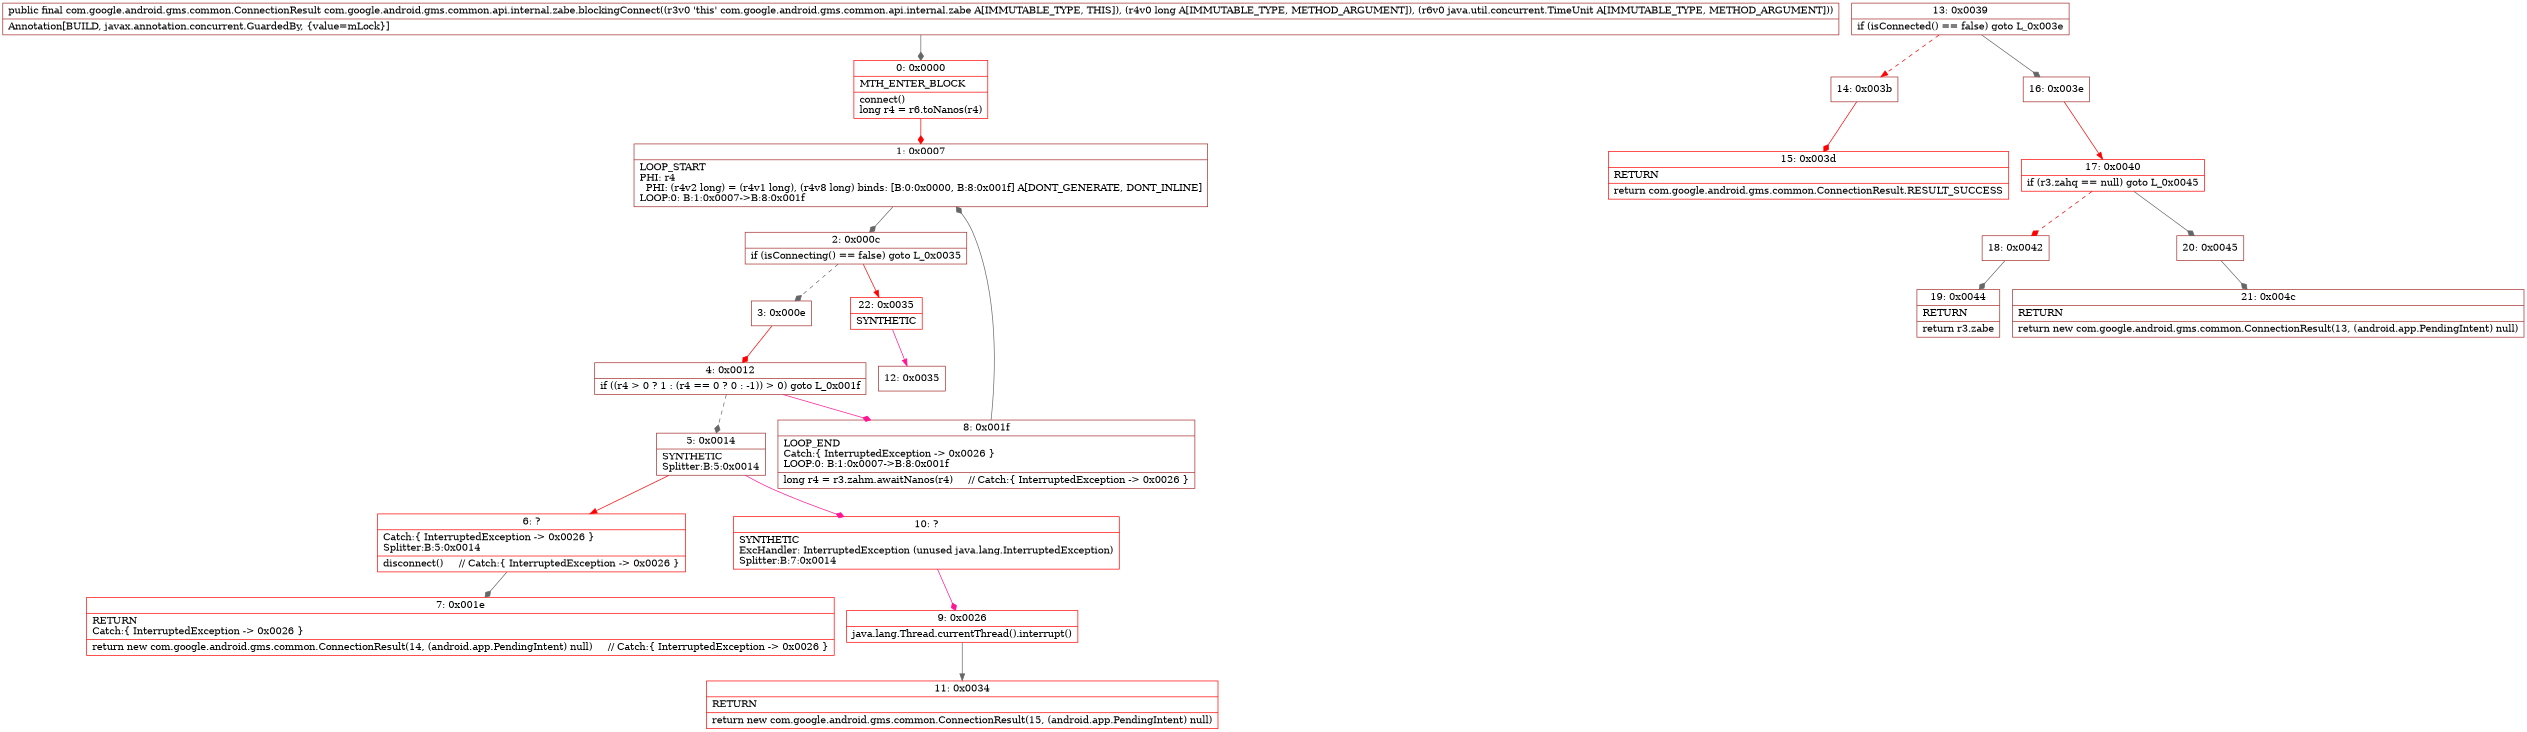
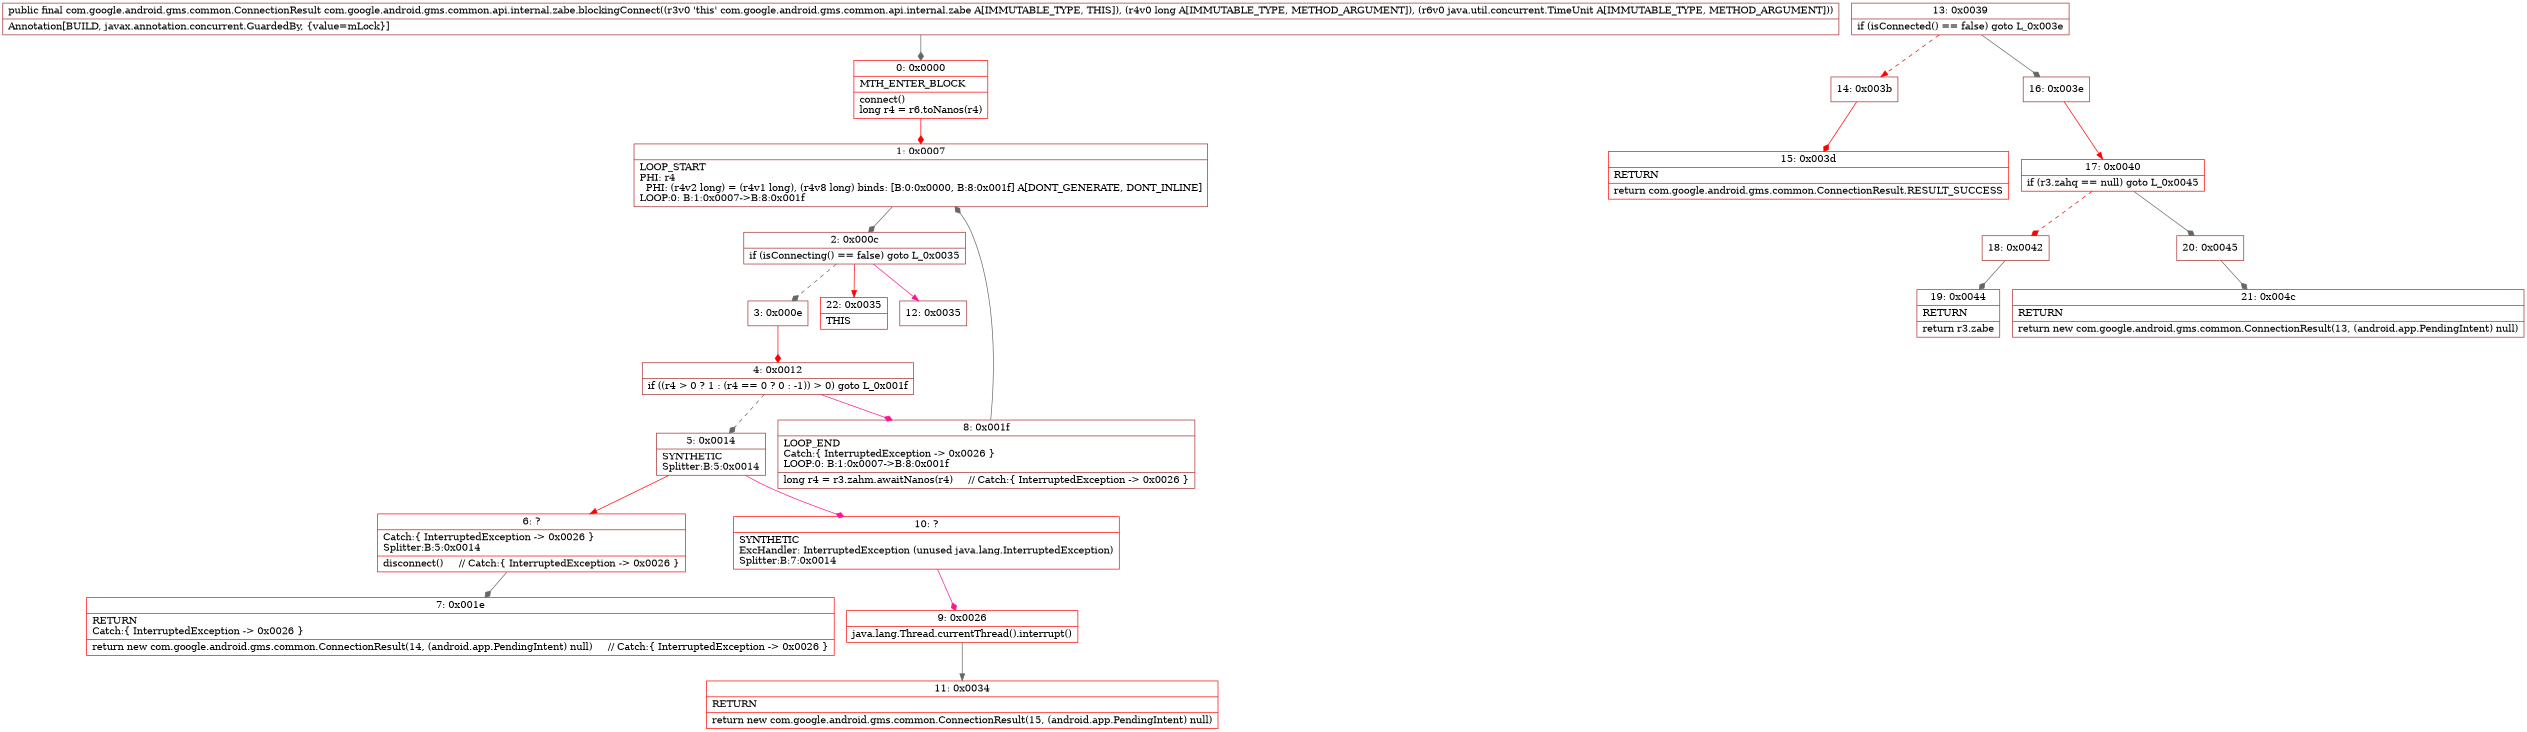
(886, 321) -> (839, 321)
(898, 345) -> (893, 280)
